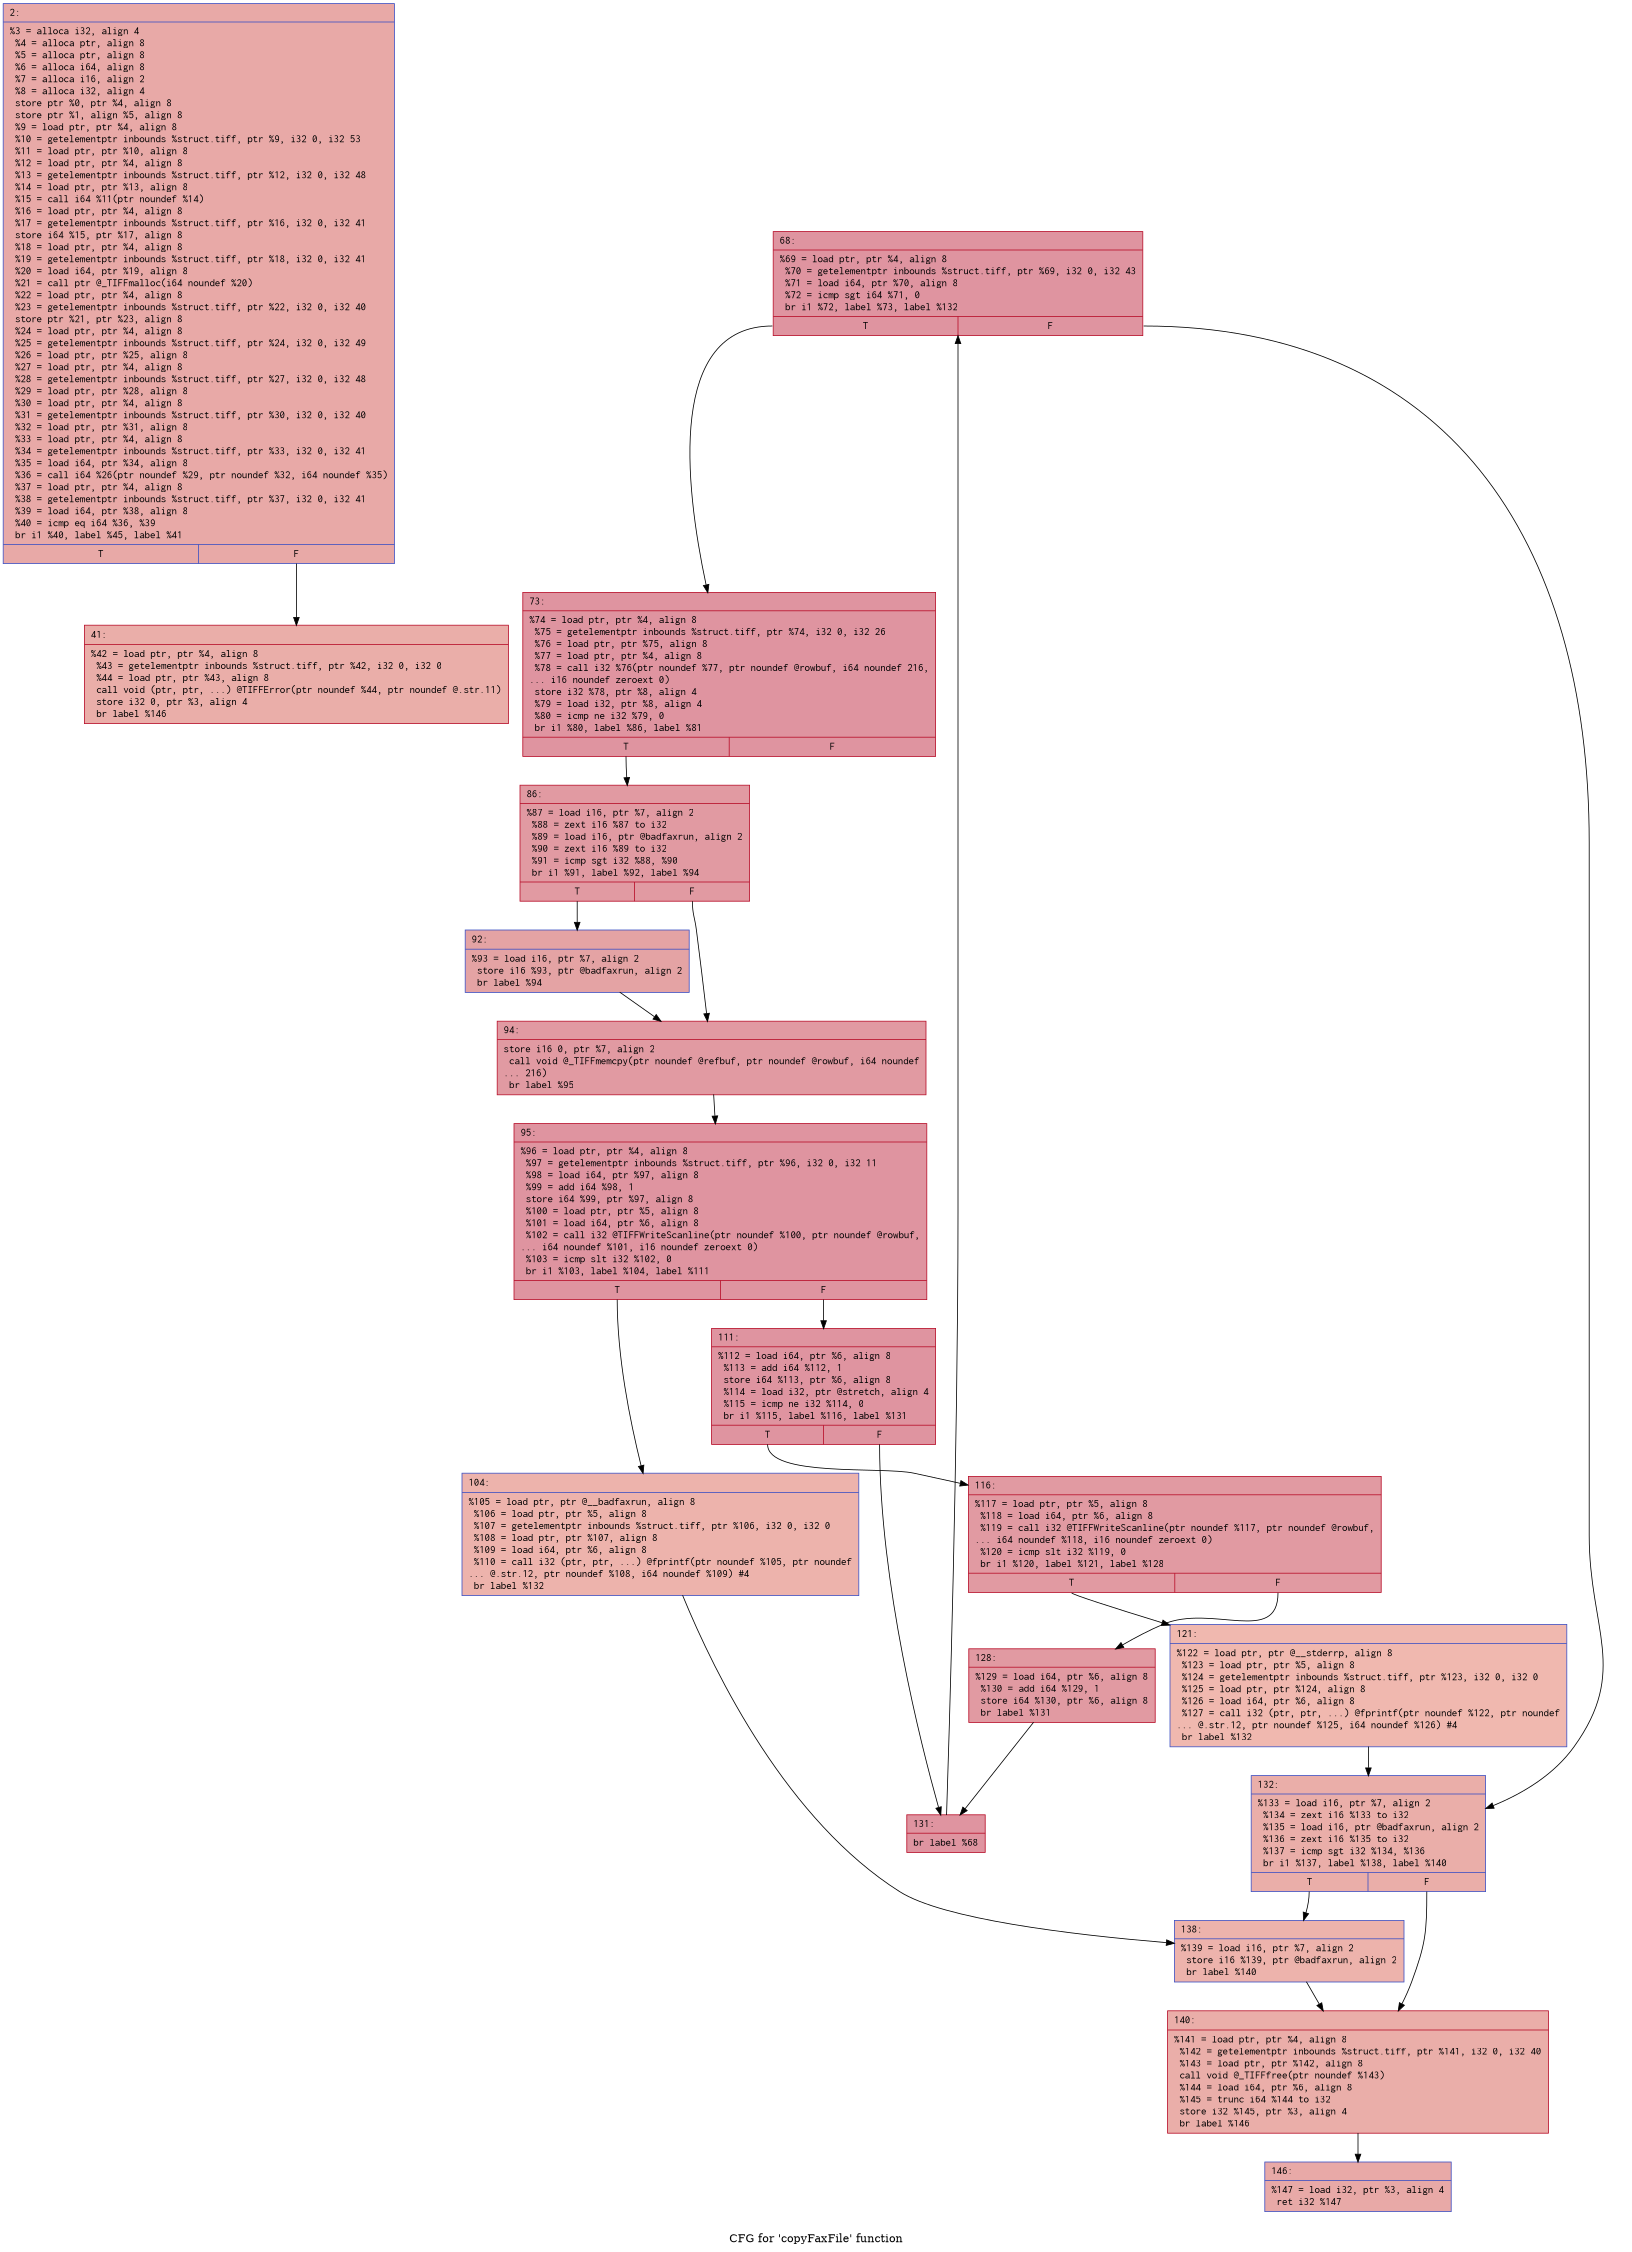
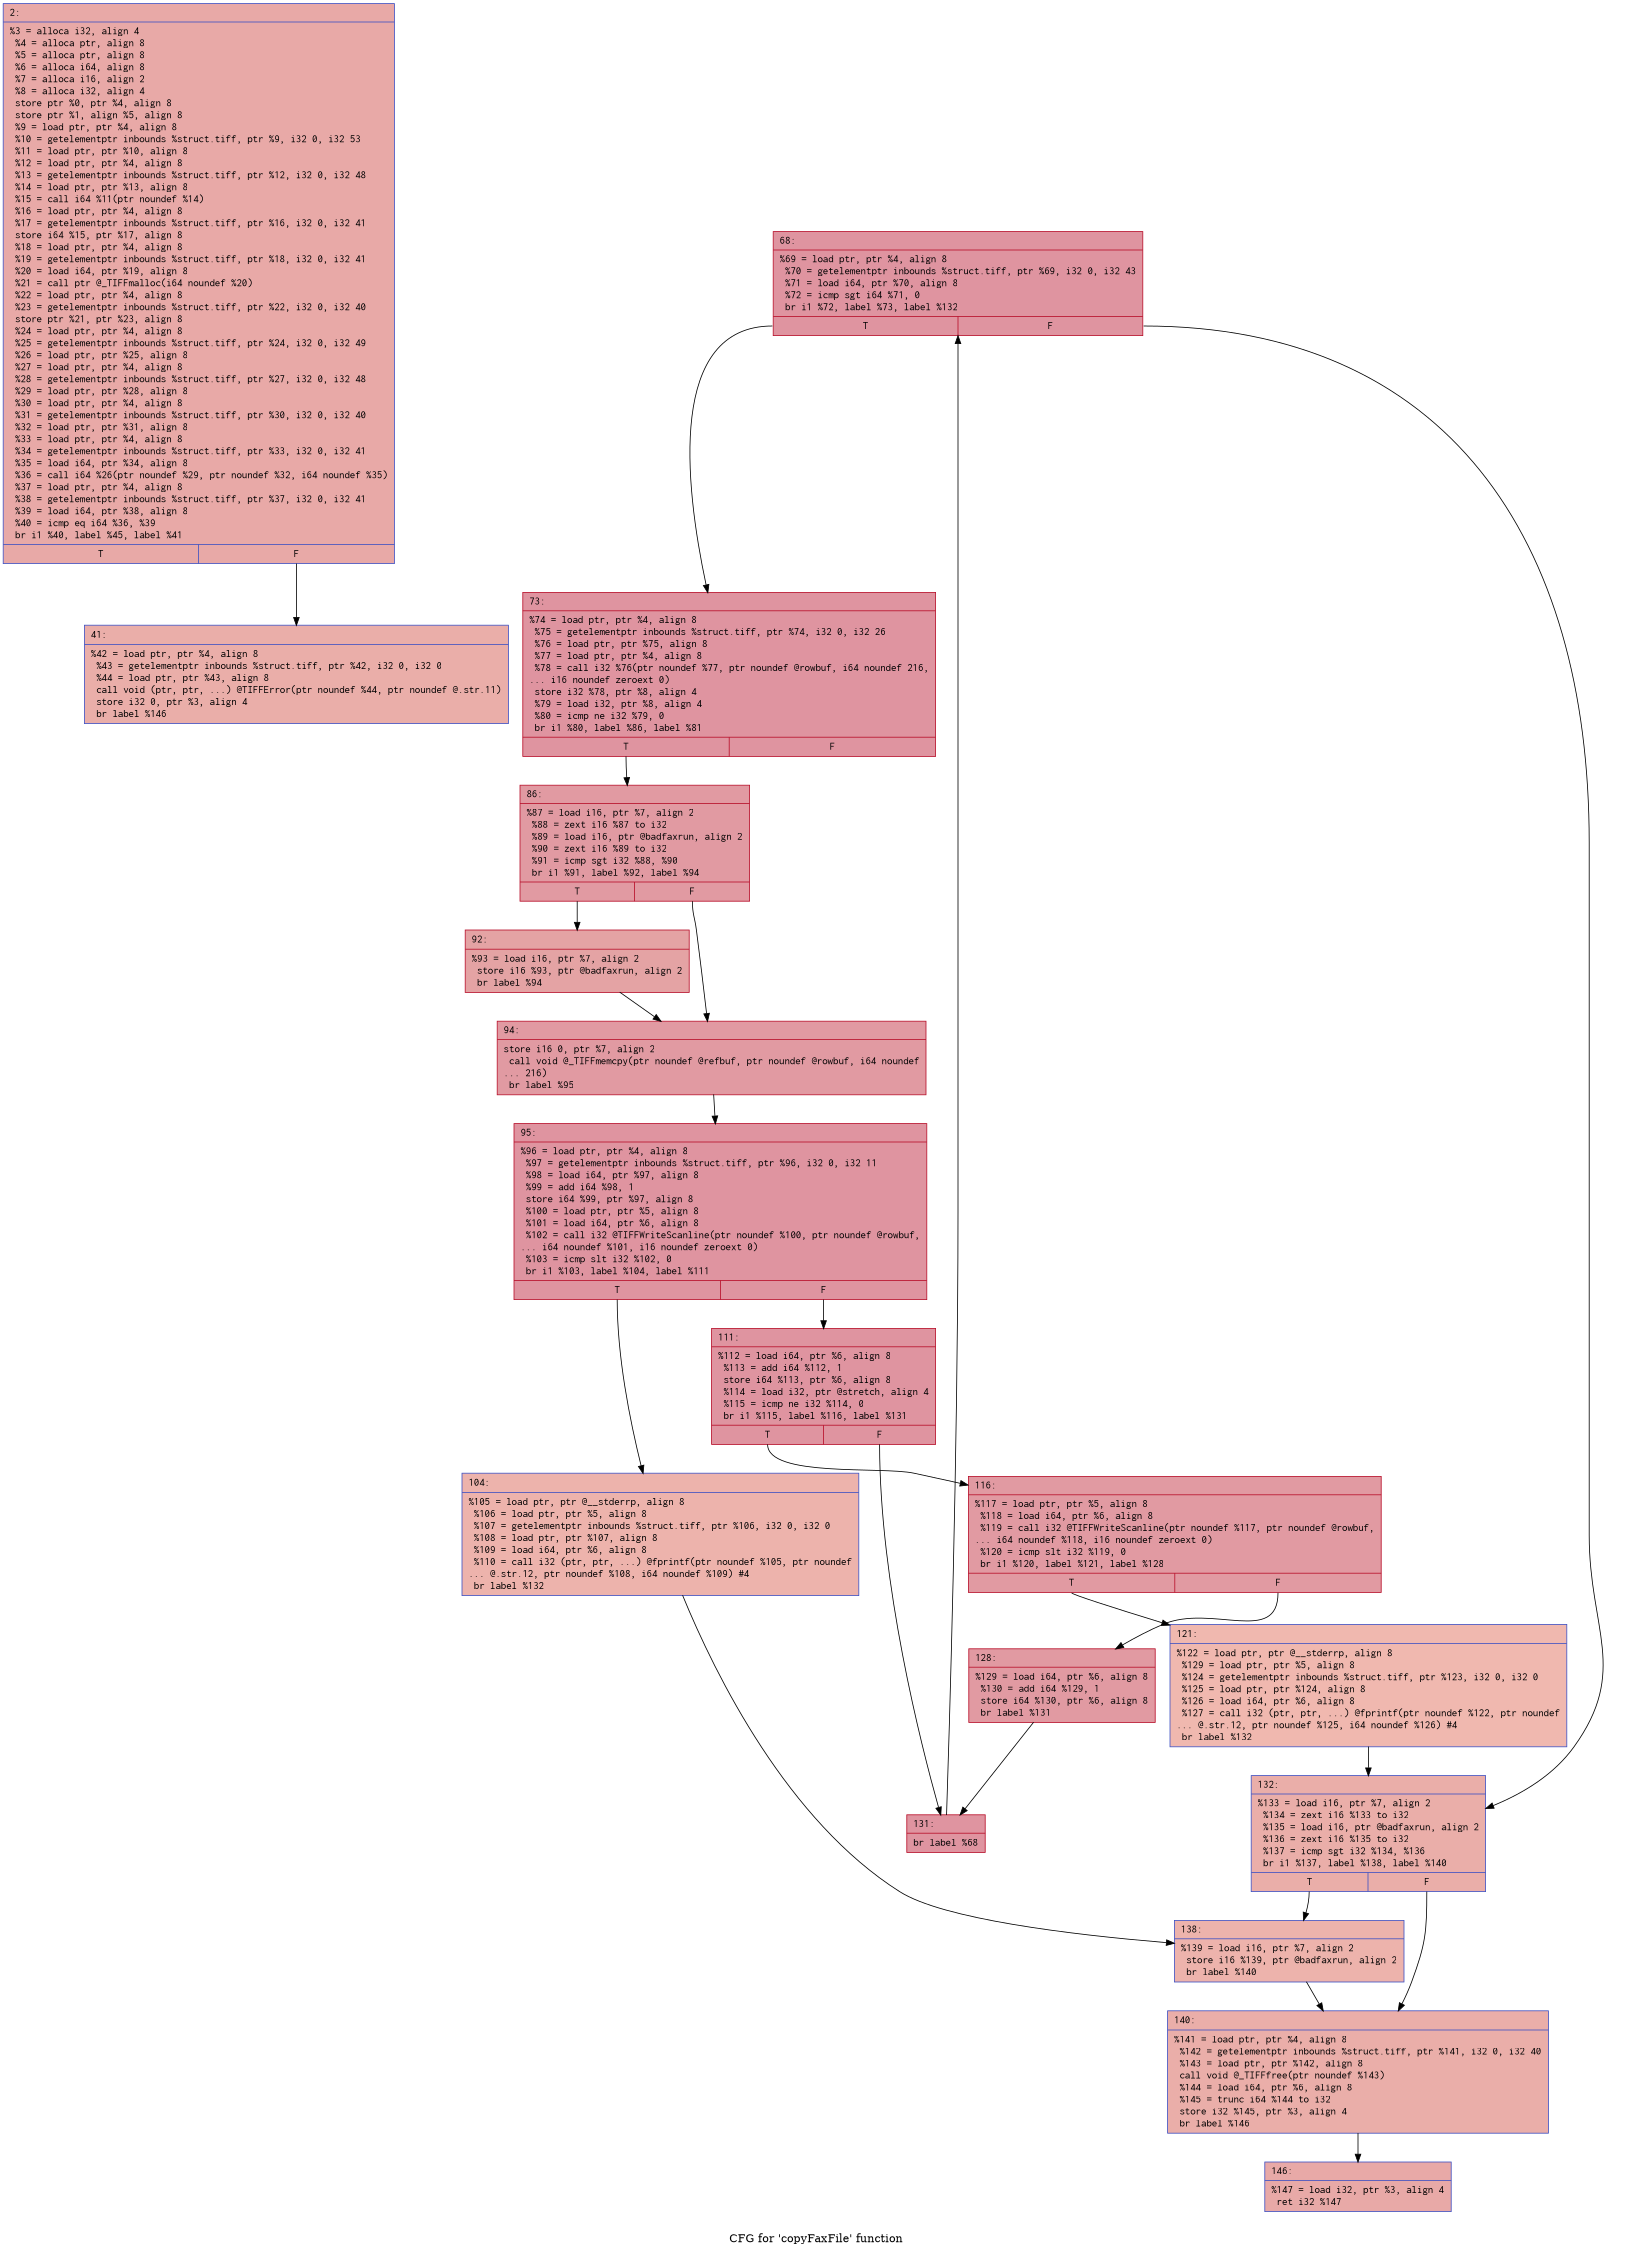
(296, 674) -> (296, 674)
(577, 961) -> (577, 961)
(582, 1502) -> (577, 1502)
(1266, 1665) -> (1266, 1665)
(1358, 2072) -> (1358, 2072)
